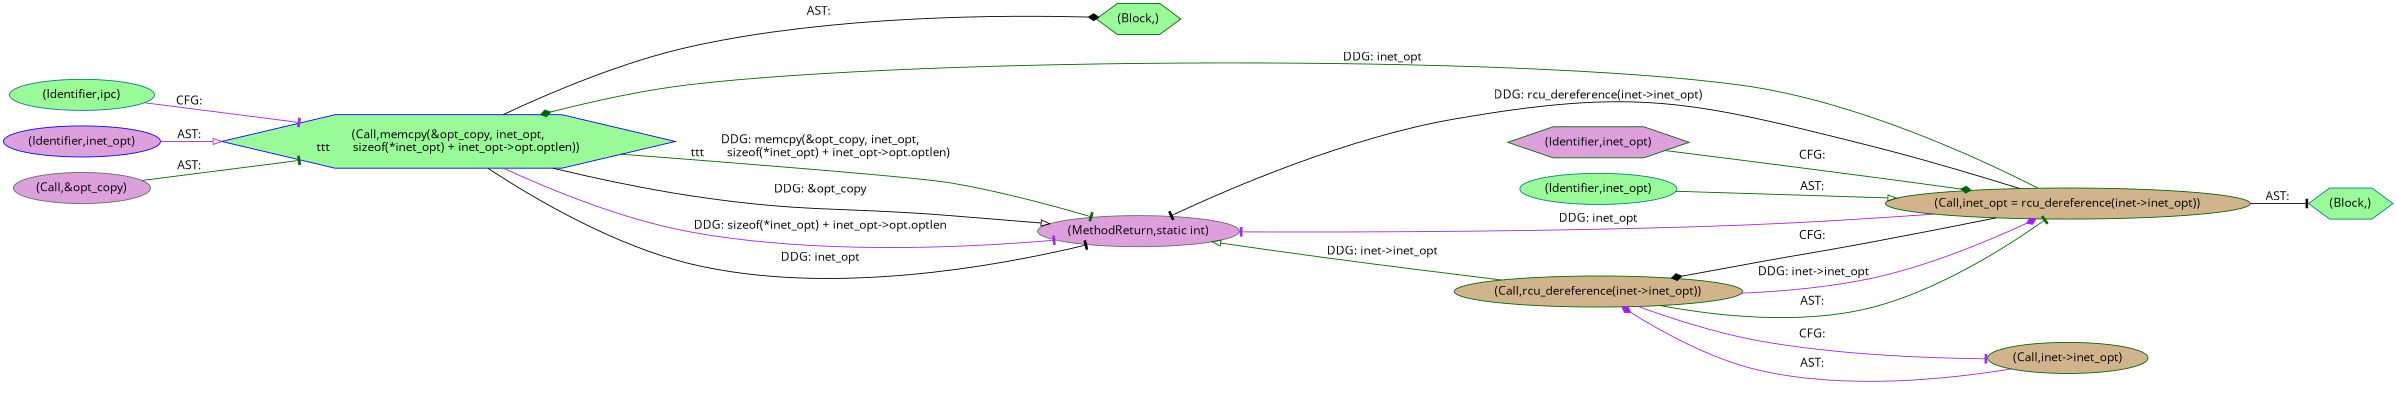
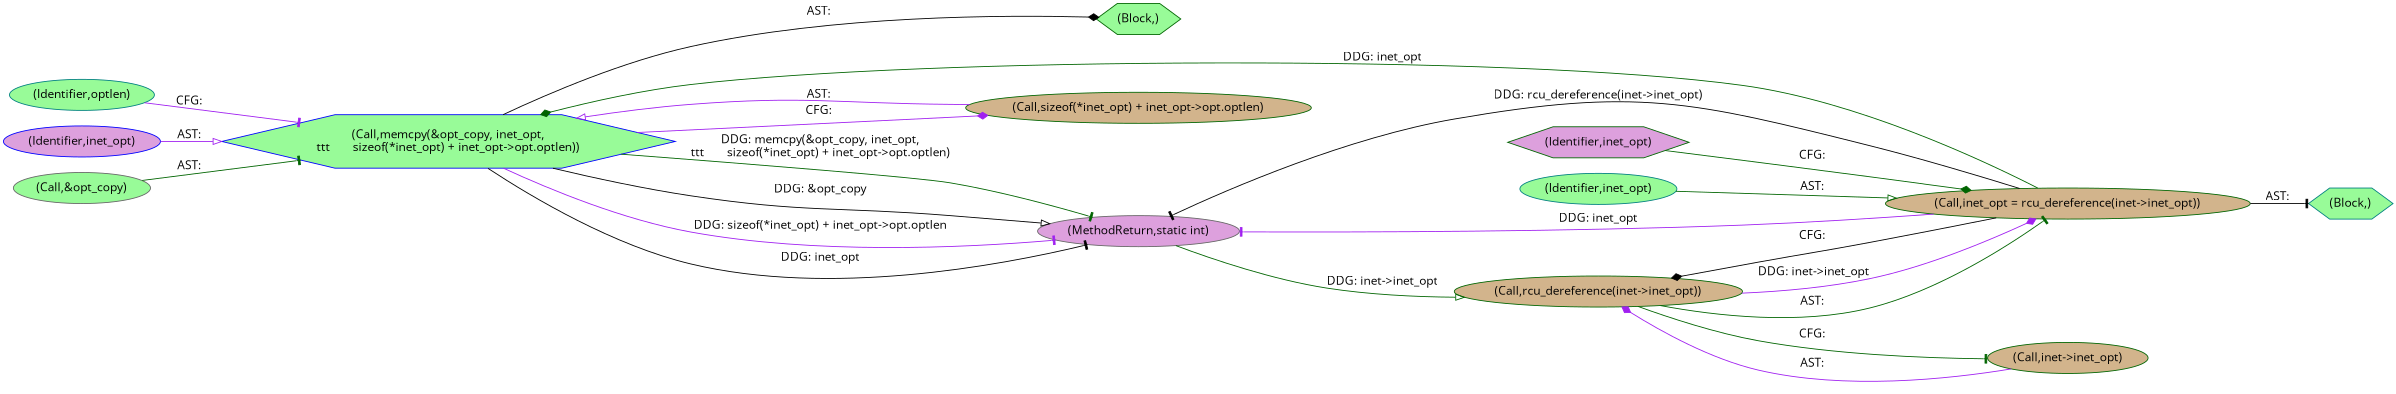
(82, 95) -> (82, 95)
none -> (1138, 108)
(82, 188) -> (82, 188)
(1361, 262) -> (1313, 286)
(1808, 348) -> (1808, 348)
